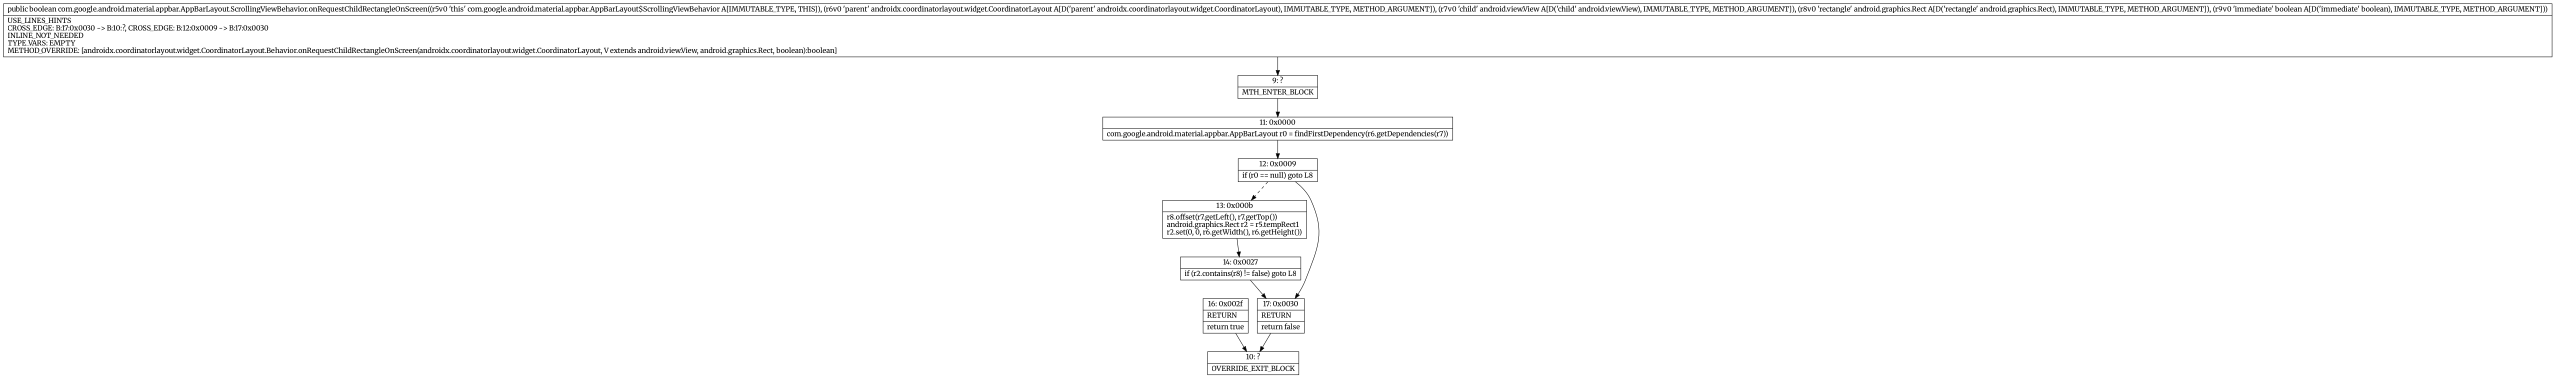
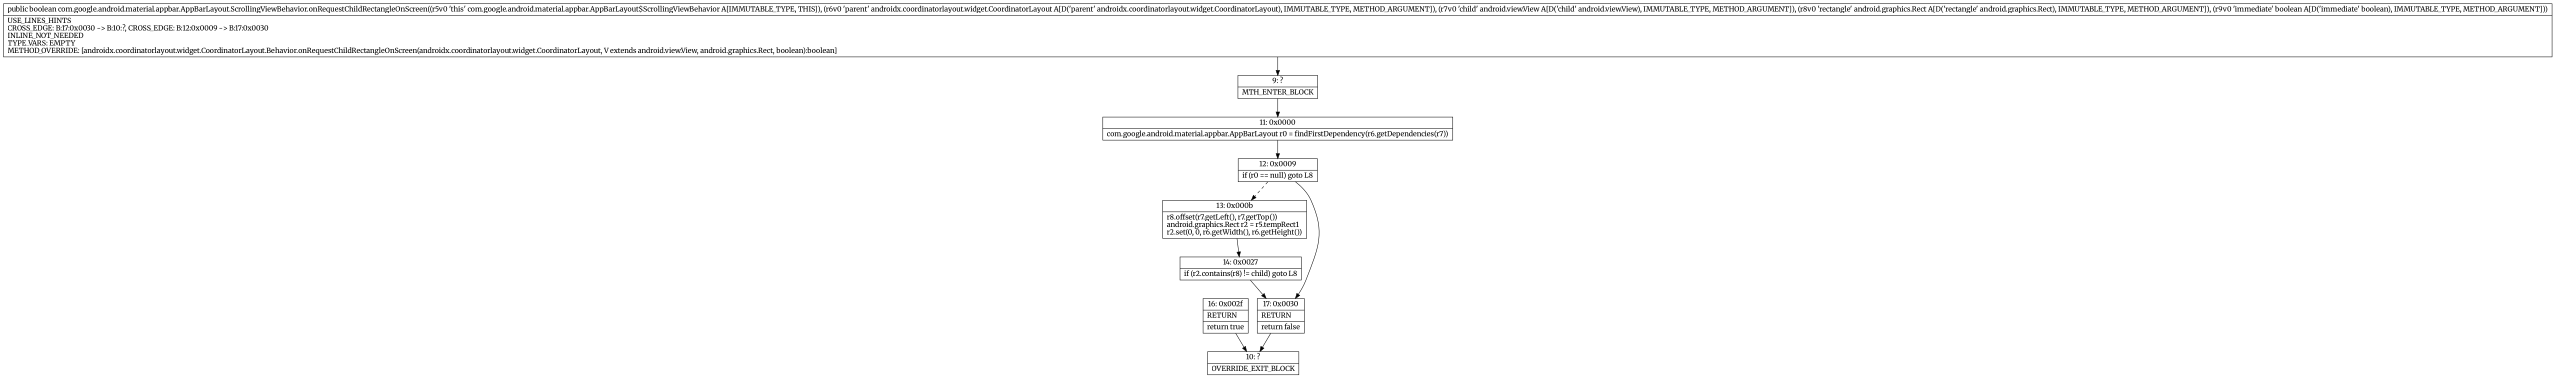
(1241, 274) -> (1241, 274)
